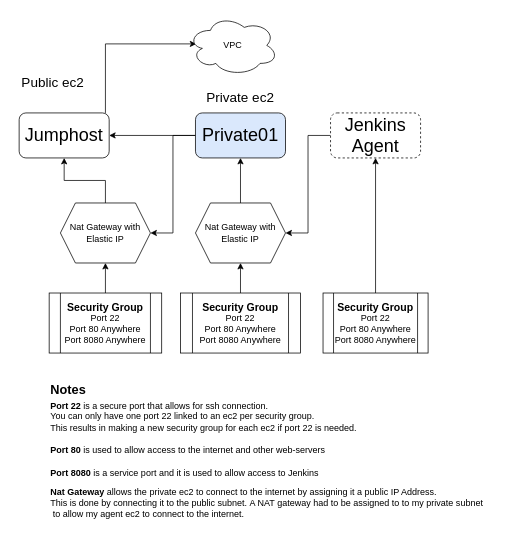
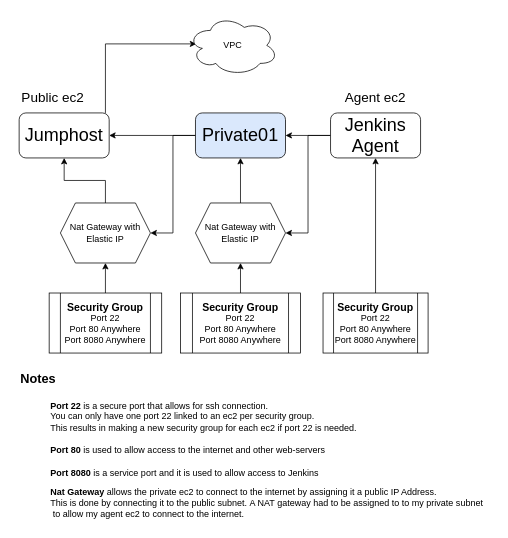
(53, 83) -> (53, 98)
(240, 98) -> none
none -> (375, 98)
none -> (298, 135)
(375, 135) -> (375, 135)
(72, 390) -> (42, 379)
